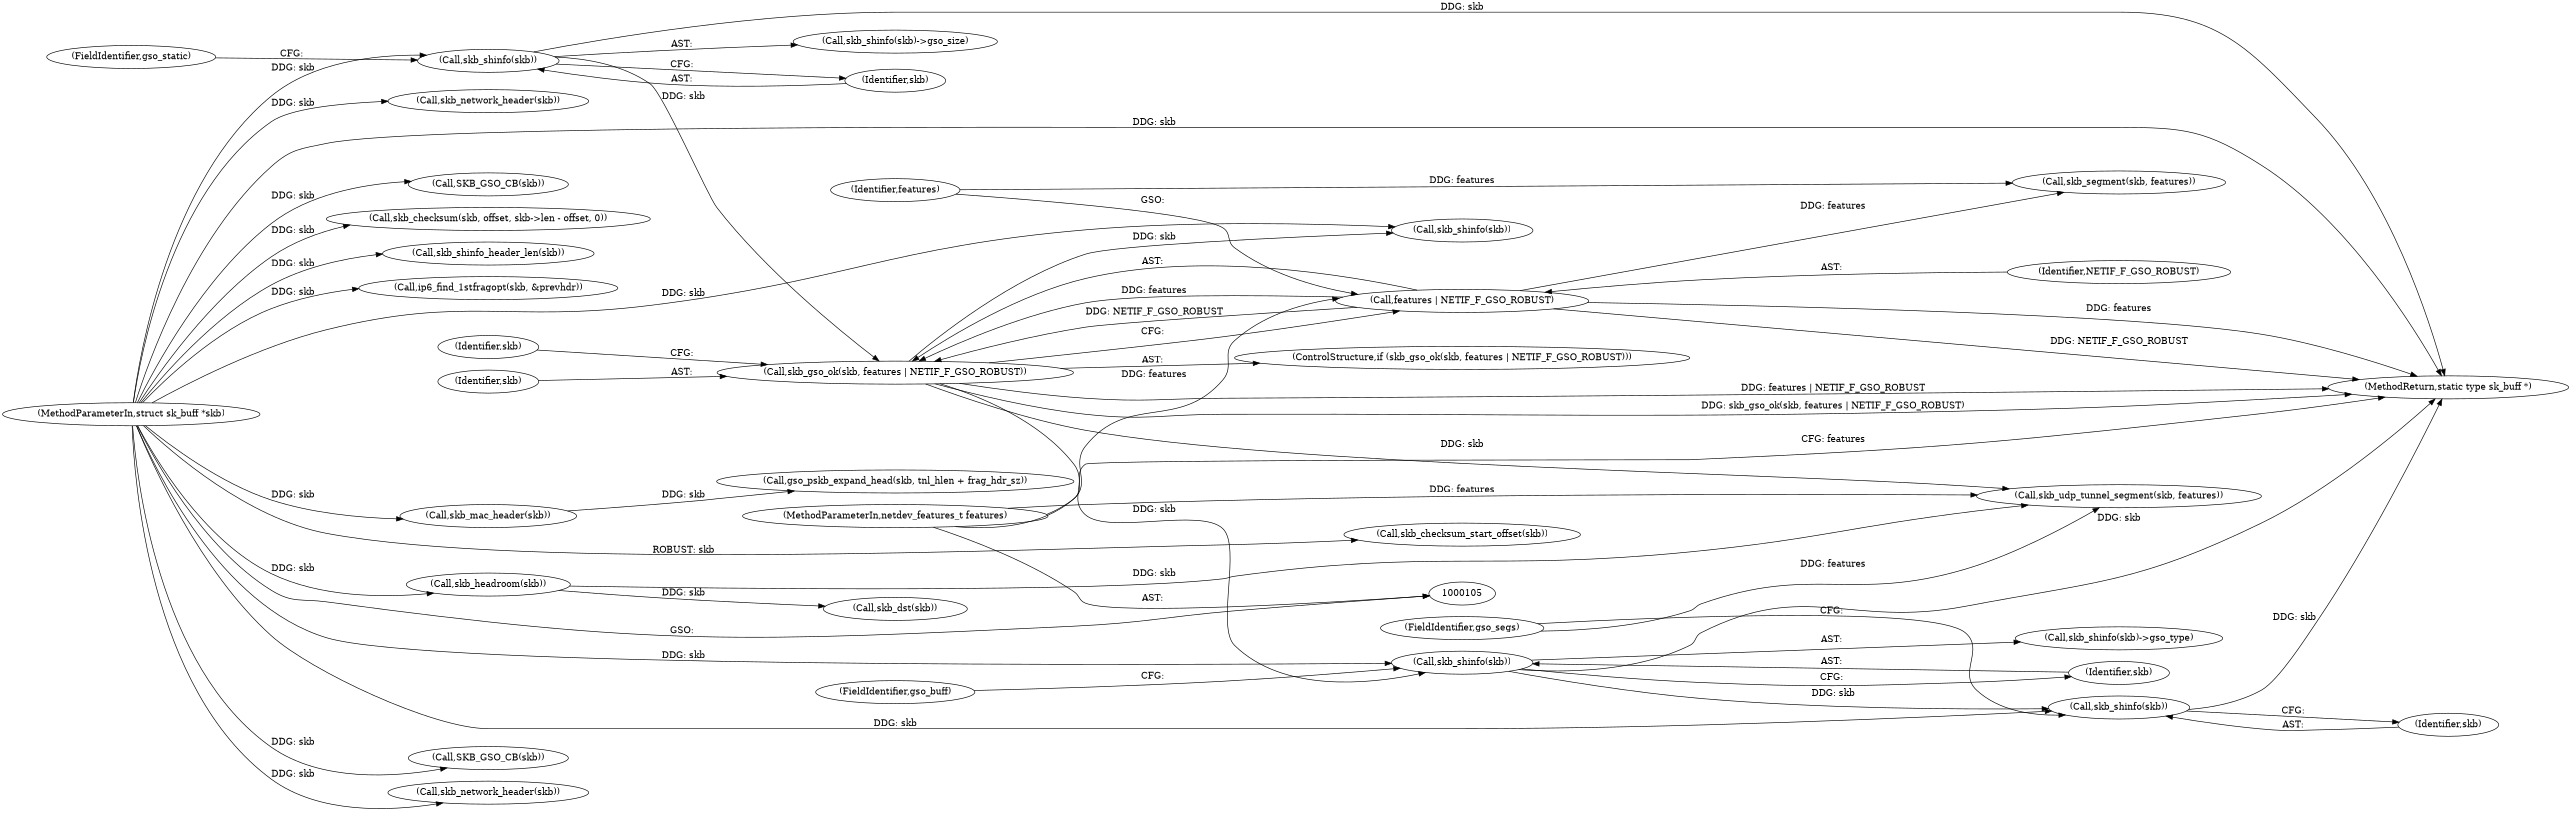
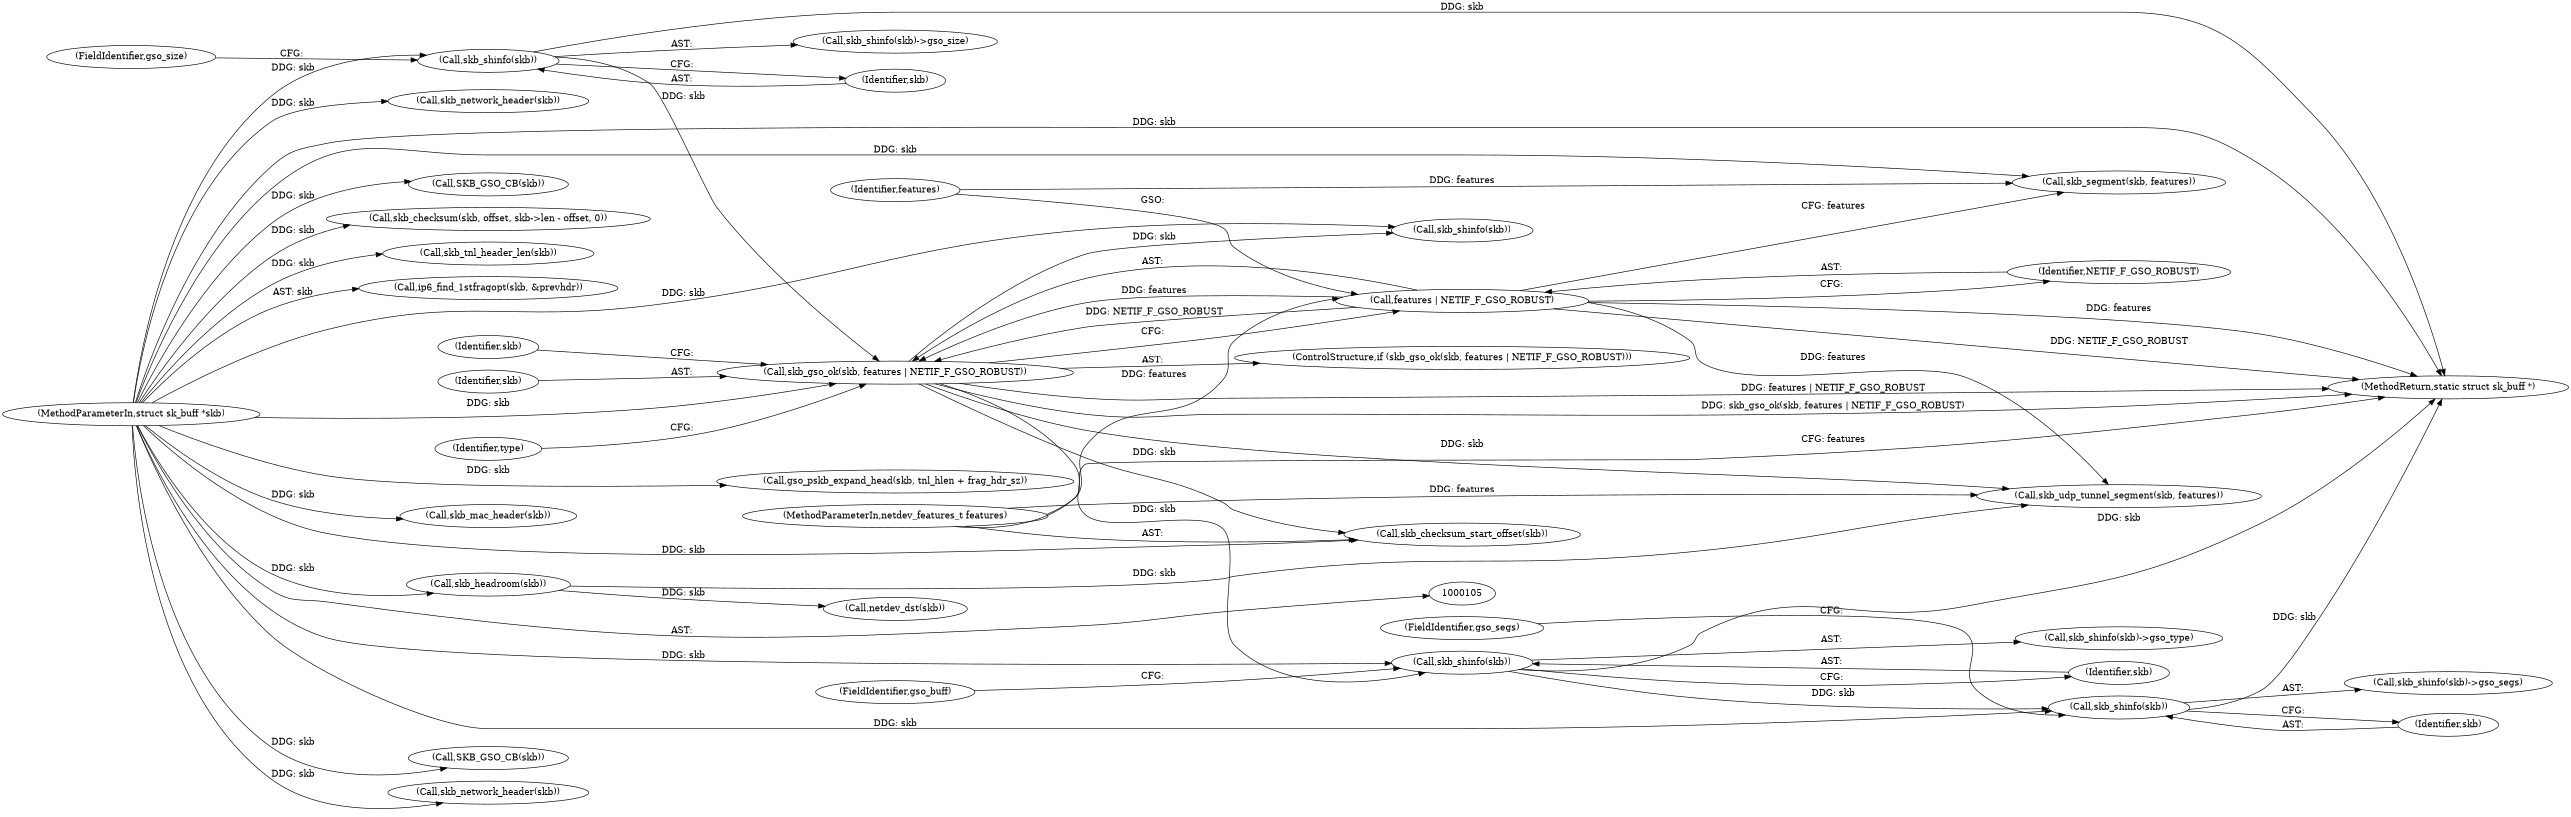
(131, 57) -> (131, 57)
none -> (1014, 155)
(1833, 206) -> (1833, 206)
(488, 254) -> (488, 254)
(293, 292) -> (293, 292)
none -> (1816, 297)
(2448, 387) -> (2448, 387)
none -> (543, 415)
none -> (488, 449)
none -> (1125, 471)
(678, 502) -> (435, 484)
(683, 550) -> (683, 550)
(1821, 584) -> (1852, 373)
(1168, 608) -> (1157, 541)
(895, 609) -> (895, 609)
(683, 631) -> (683, 631)
none -> (2448, 683)
